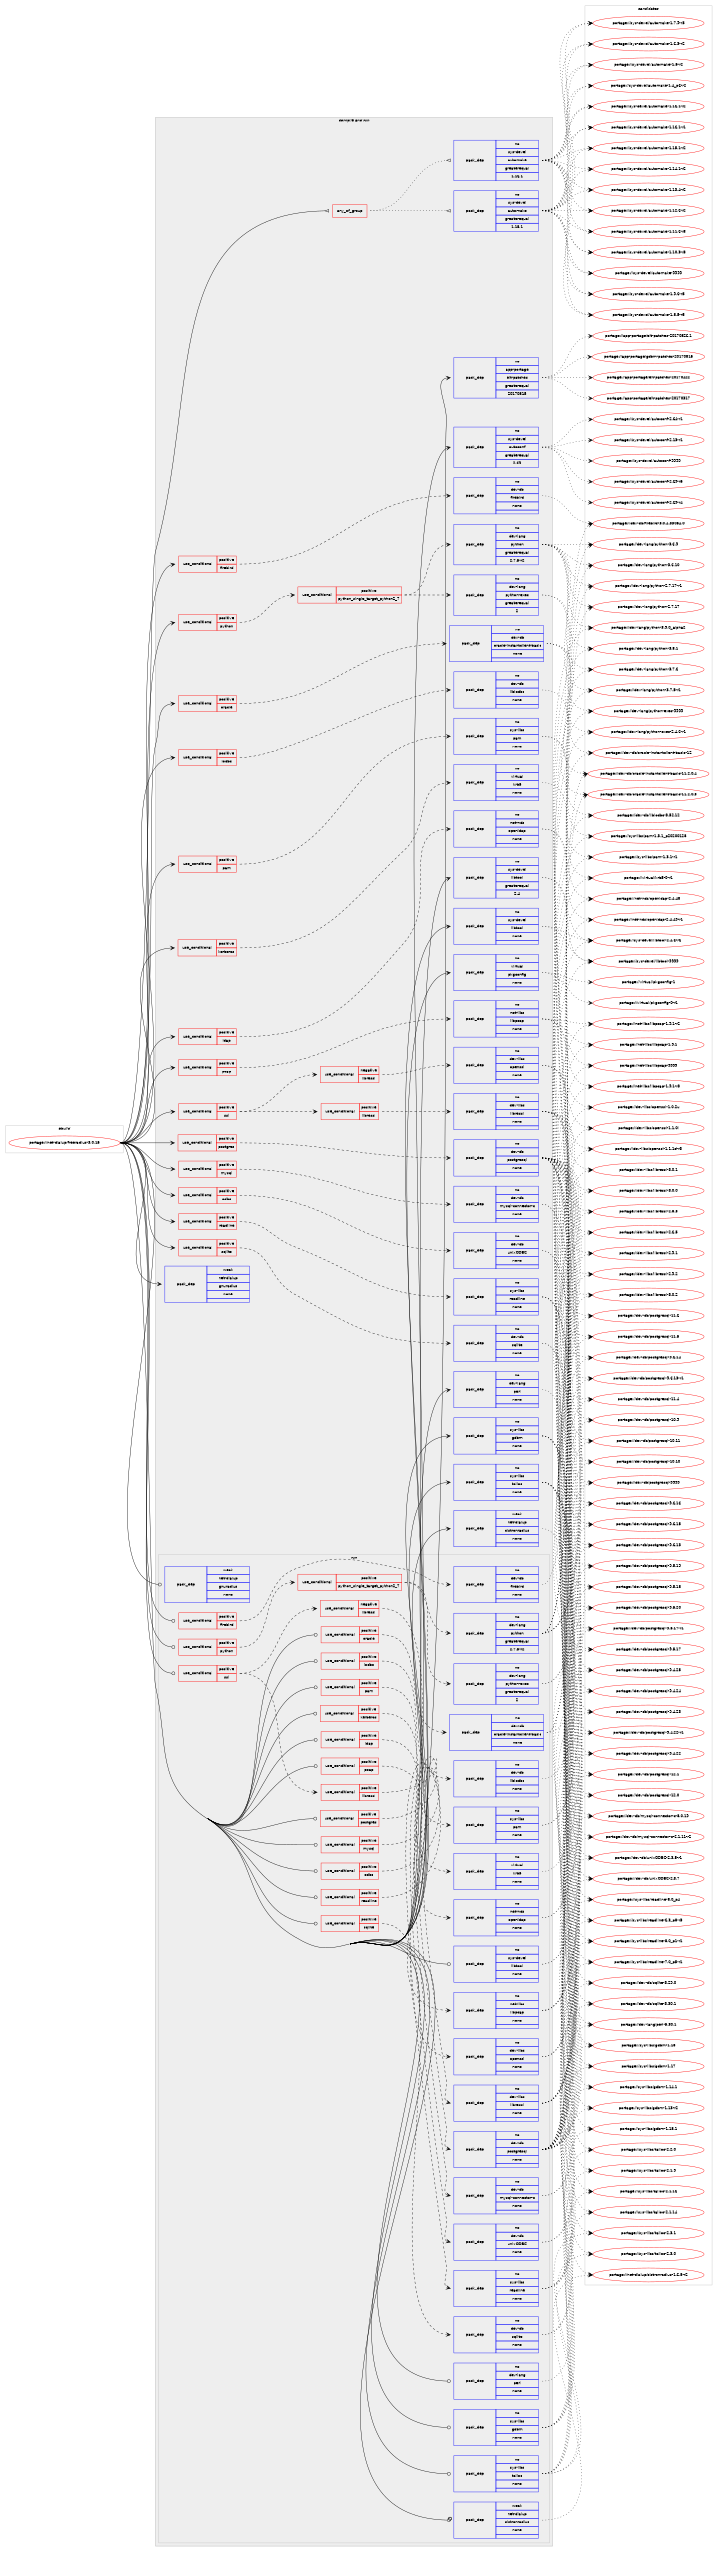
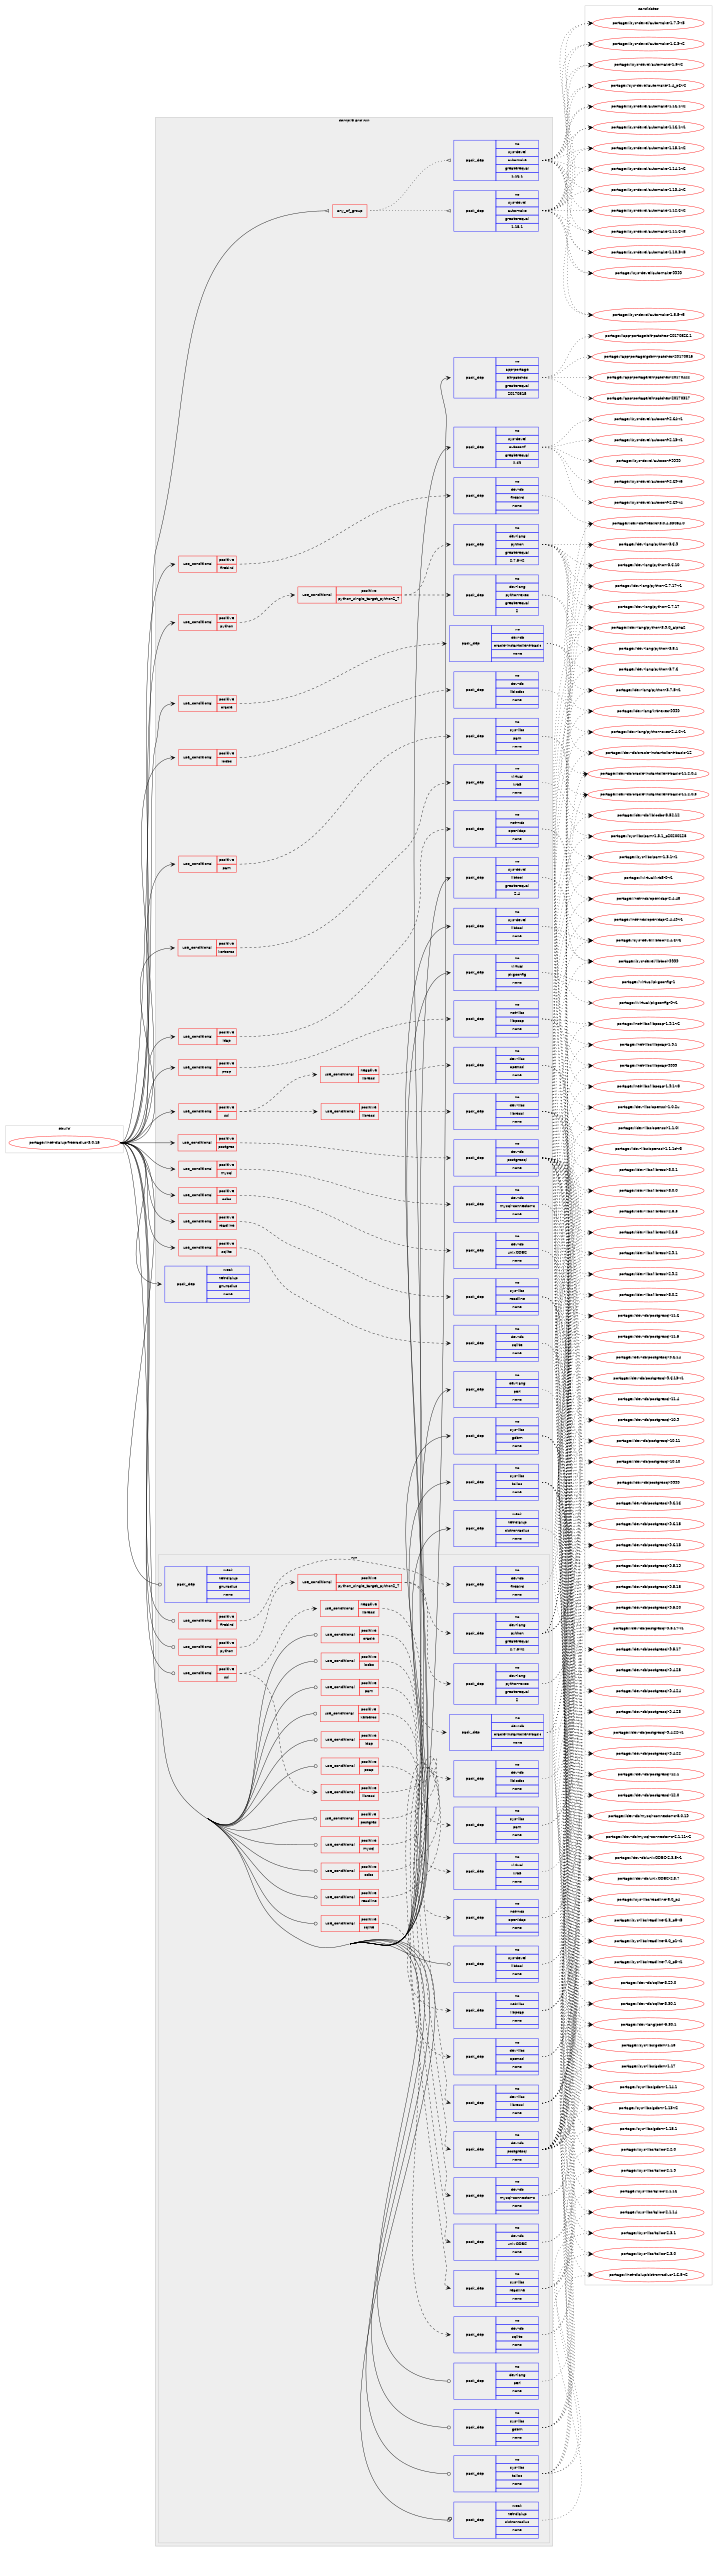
(649, 294) -> none
(649, 711) -> (649, 711)
